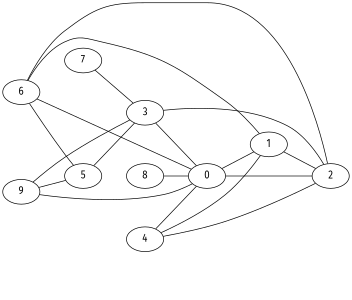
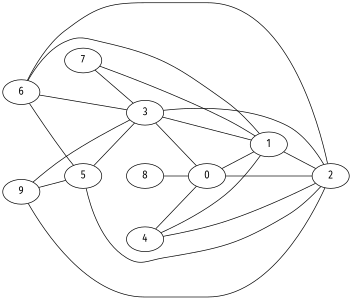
none -> (179, 98)
none -> (207, 129)
(114, 134) -> (83, 102)
(117, 199) -> (182, 297)
none -> (191, 253)
